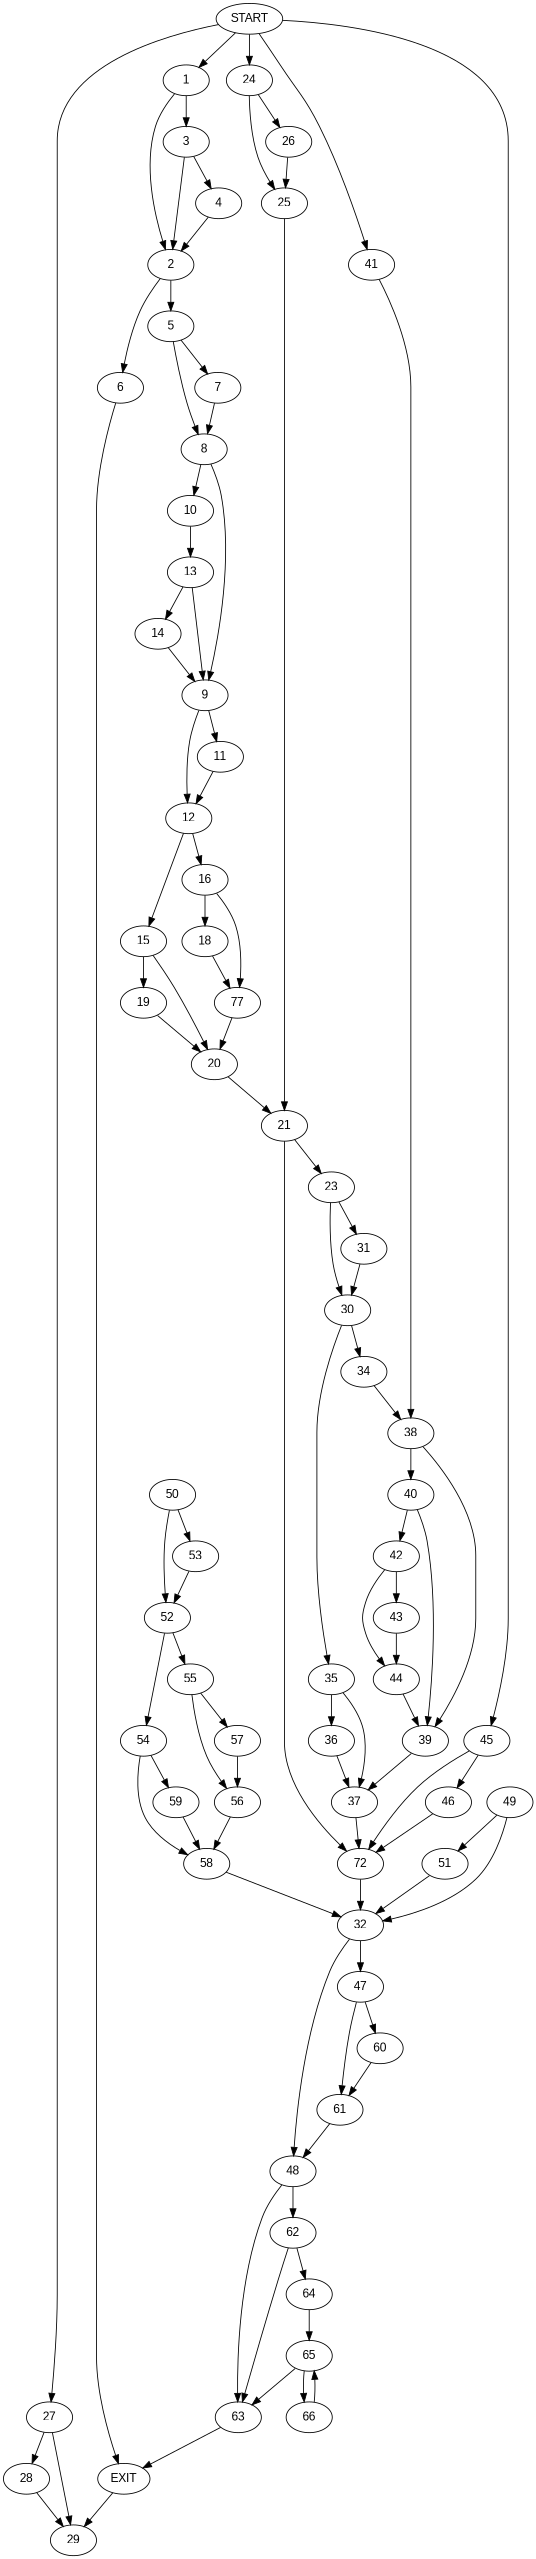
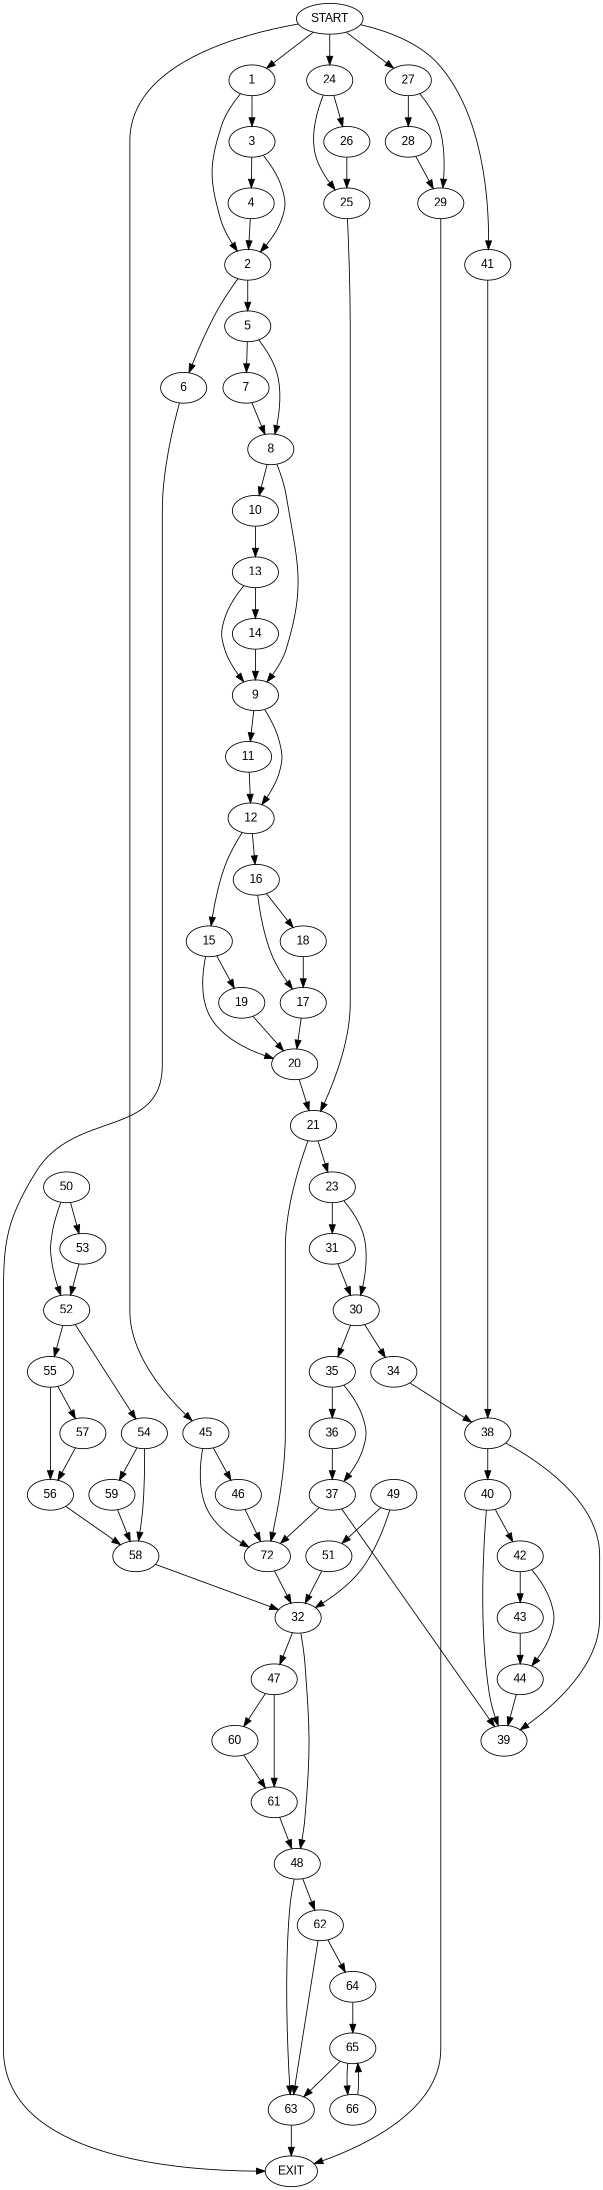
(237, 1003) -> (303, 1003)
(393, 1769) -> (416, 1614)
(101, 2506) -> (441, 1220)
